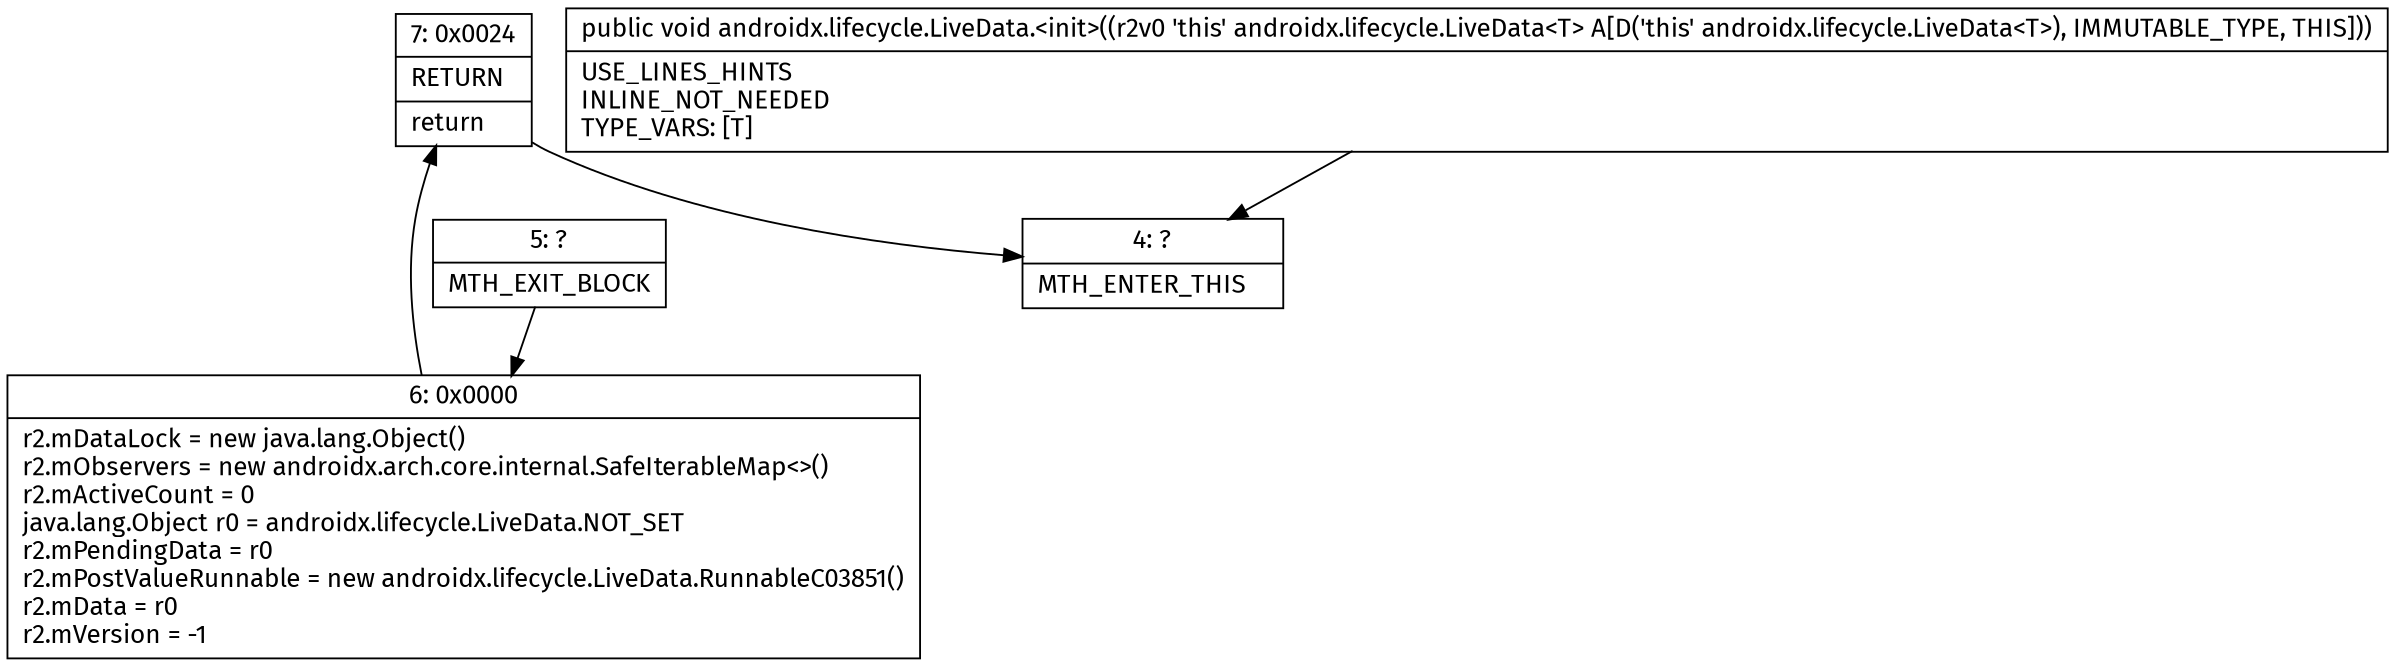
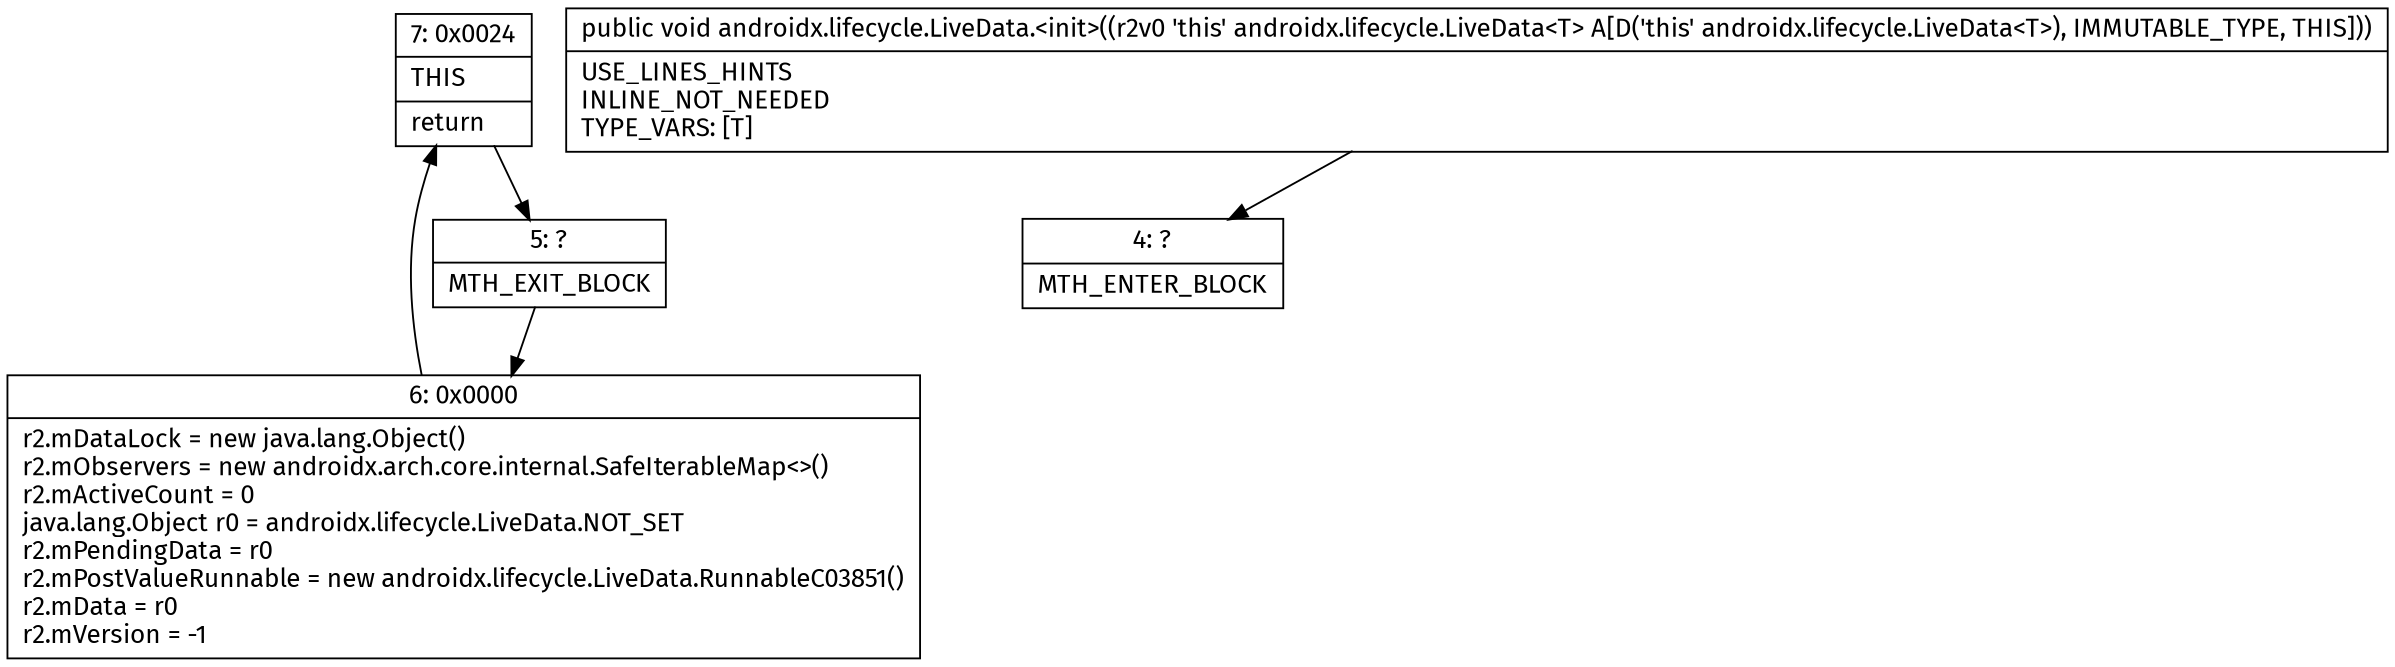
(458, 78) -> (439, 78)
(762, 220) -> (508, 174)
(1142, 285) -> (1153, 285)
